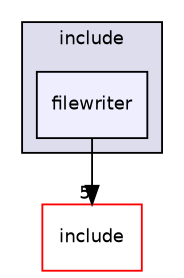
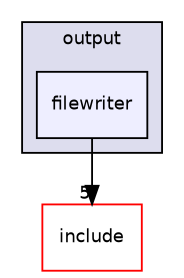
(92, 40) -> (92, 40)
